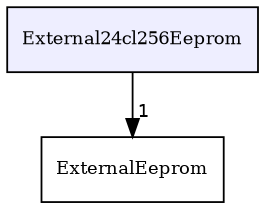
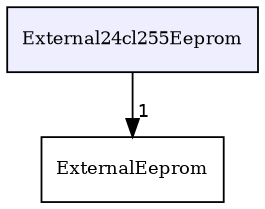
(133, 40) -> (133, 40)
